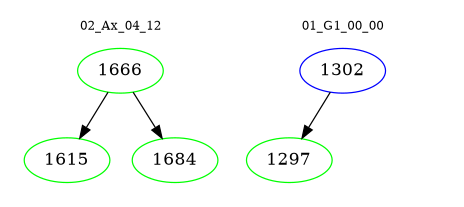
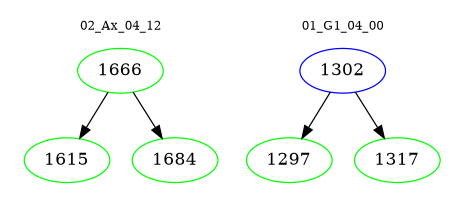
(343, 27) -> (343, 27)
none -> (397, 160)
